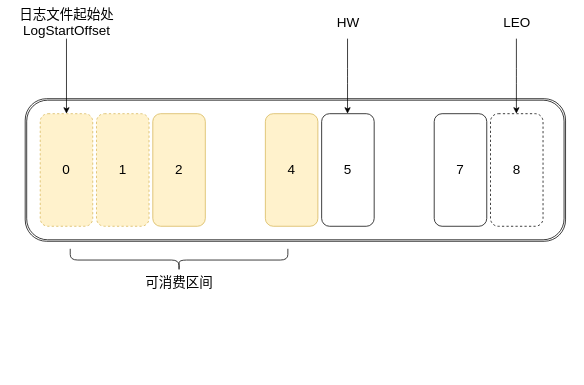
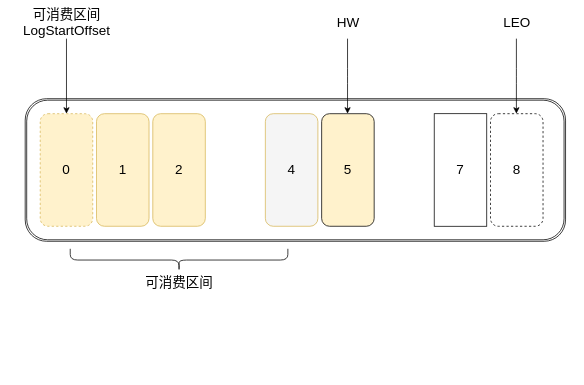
(67, 23) -> (67, 23)
(123, 170) -> (123, 170)
(291, 170) -> (291, 170)
(348, 170) -> (348, 170)
(460, 170) -> (460, 170)
